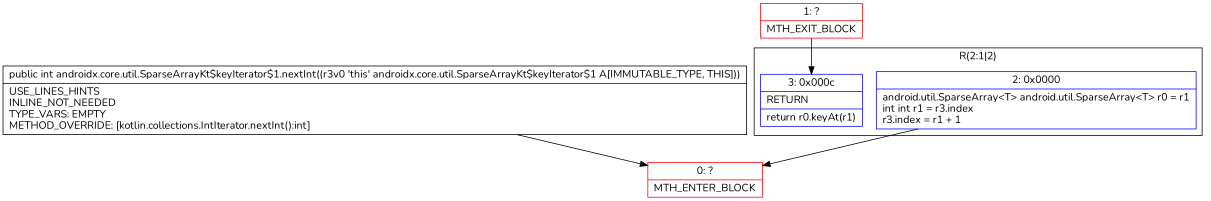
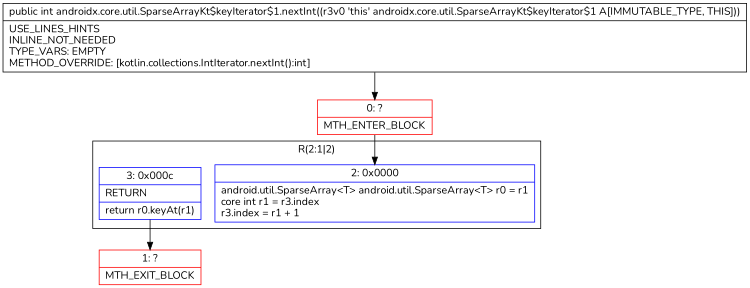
(811, 53) -> (150, 233)
(928, 109) -> (270, 202)
(844, 146) -> (375, 146)
